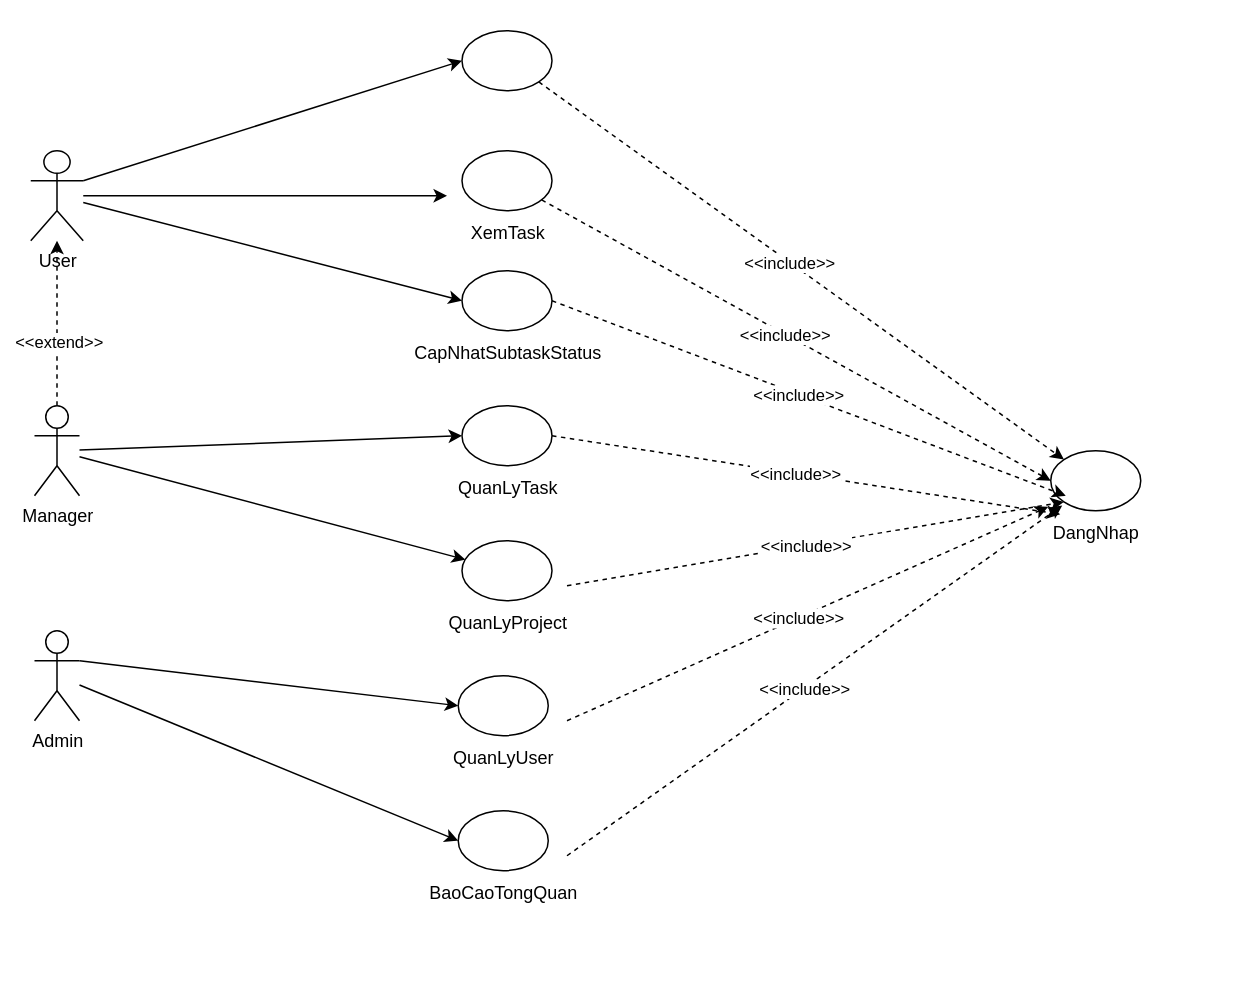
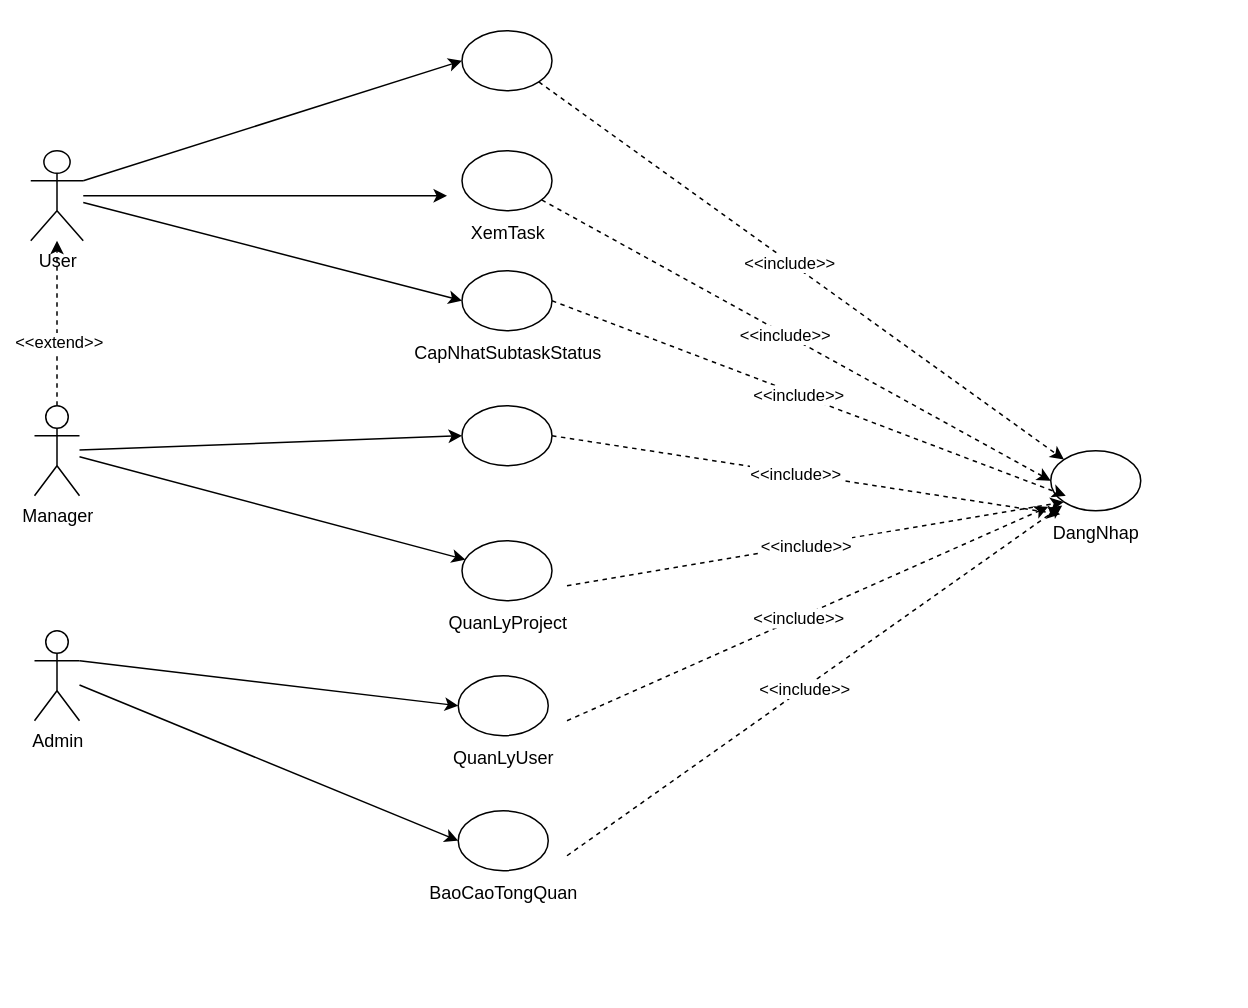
(507, 488) -> none
